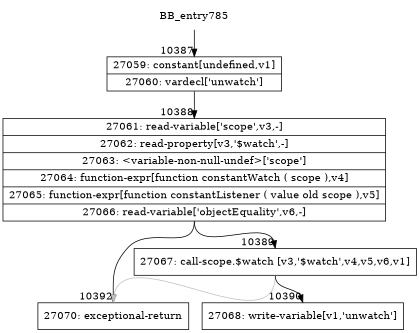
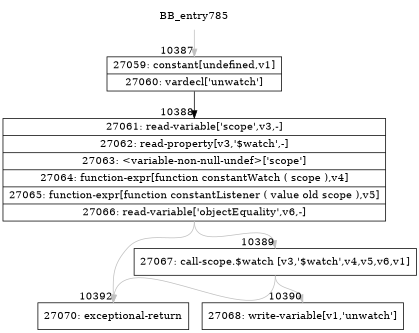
(194, 39) -> (194, 39)
(231, 235) -> (231, 235)
(139, 241) -> (139, 241)
(285, 288) -> (285, 288)
